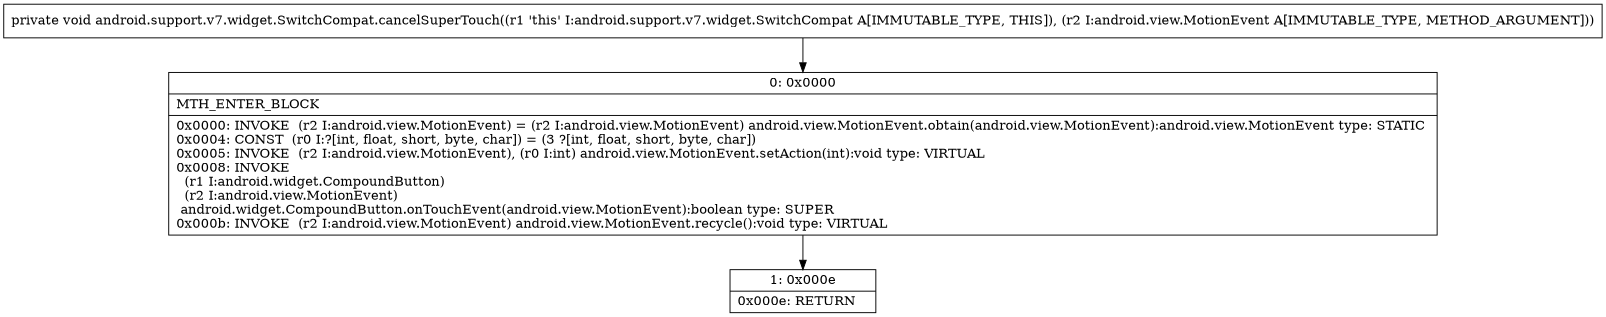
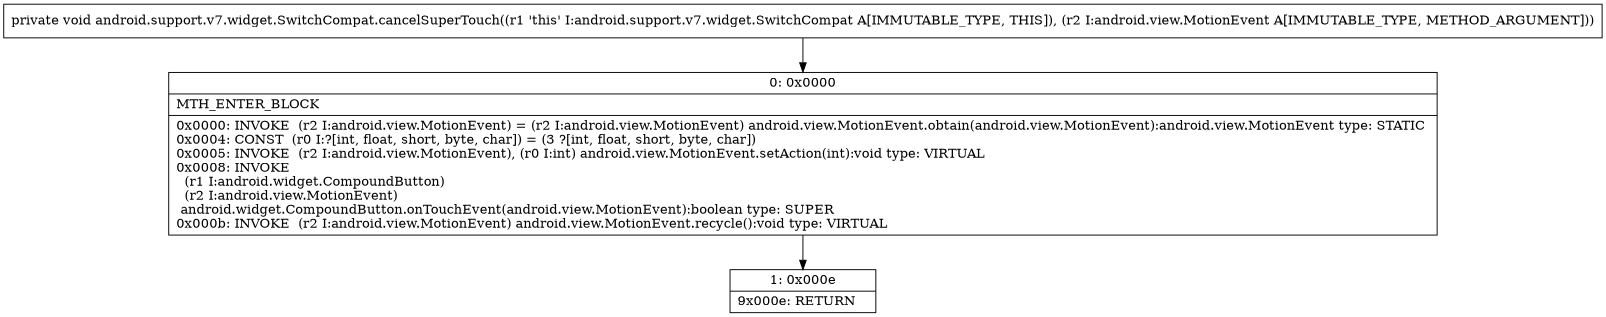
(803, 301) -> (803, 301)
